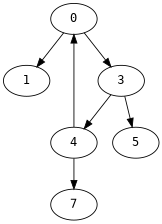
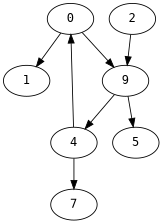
none -> (132, 19)
(121, 81) -> (126, 81)
